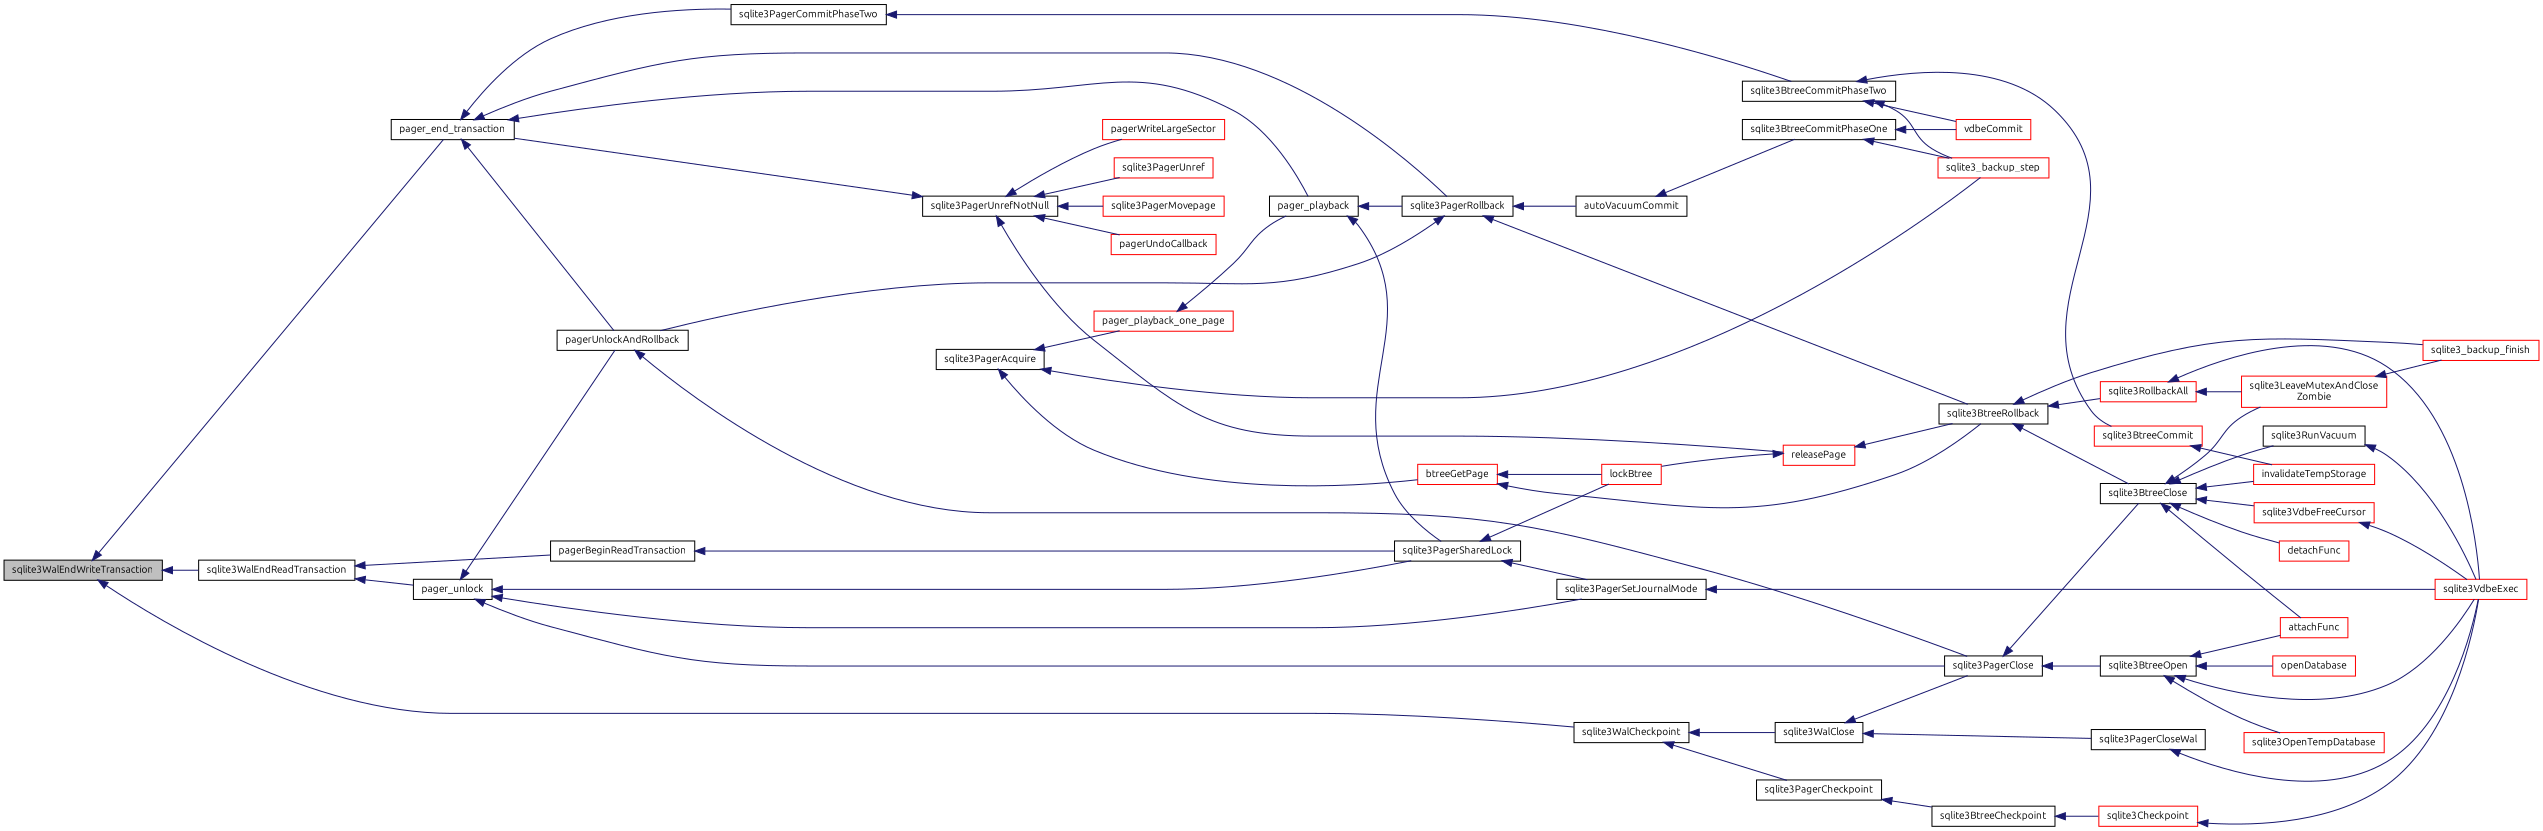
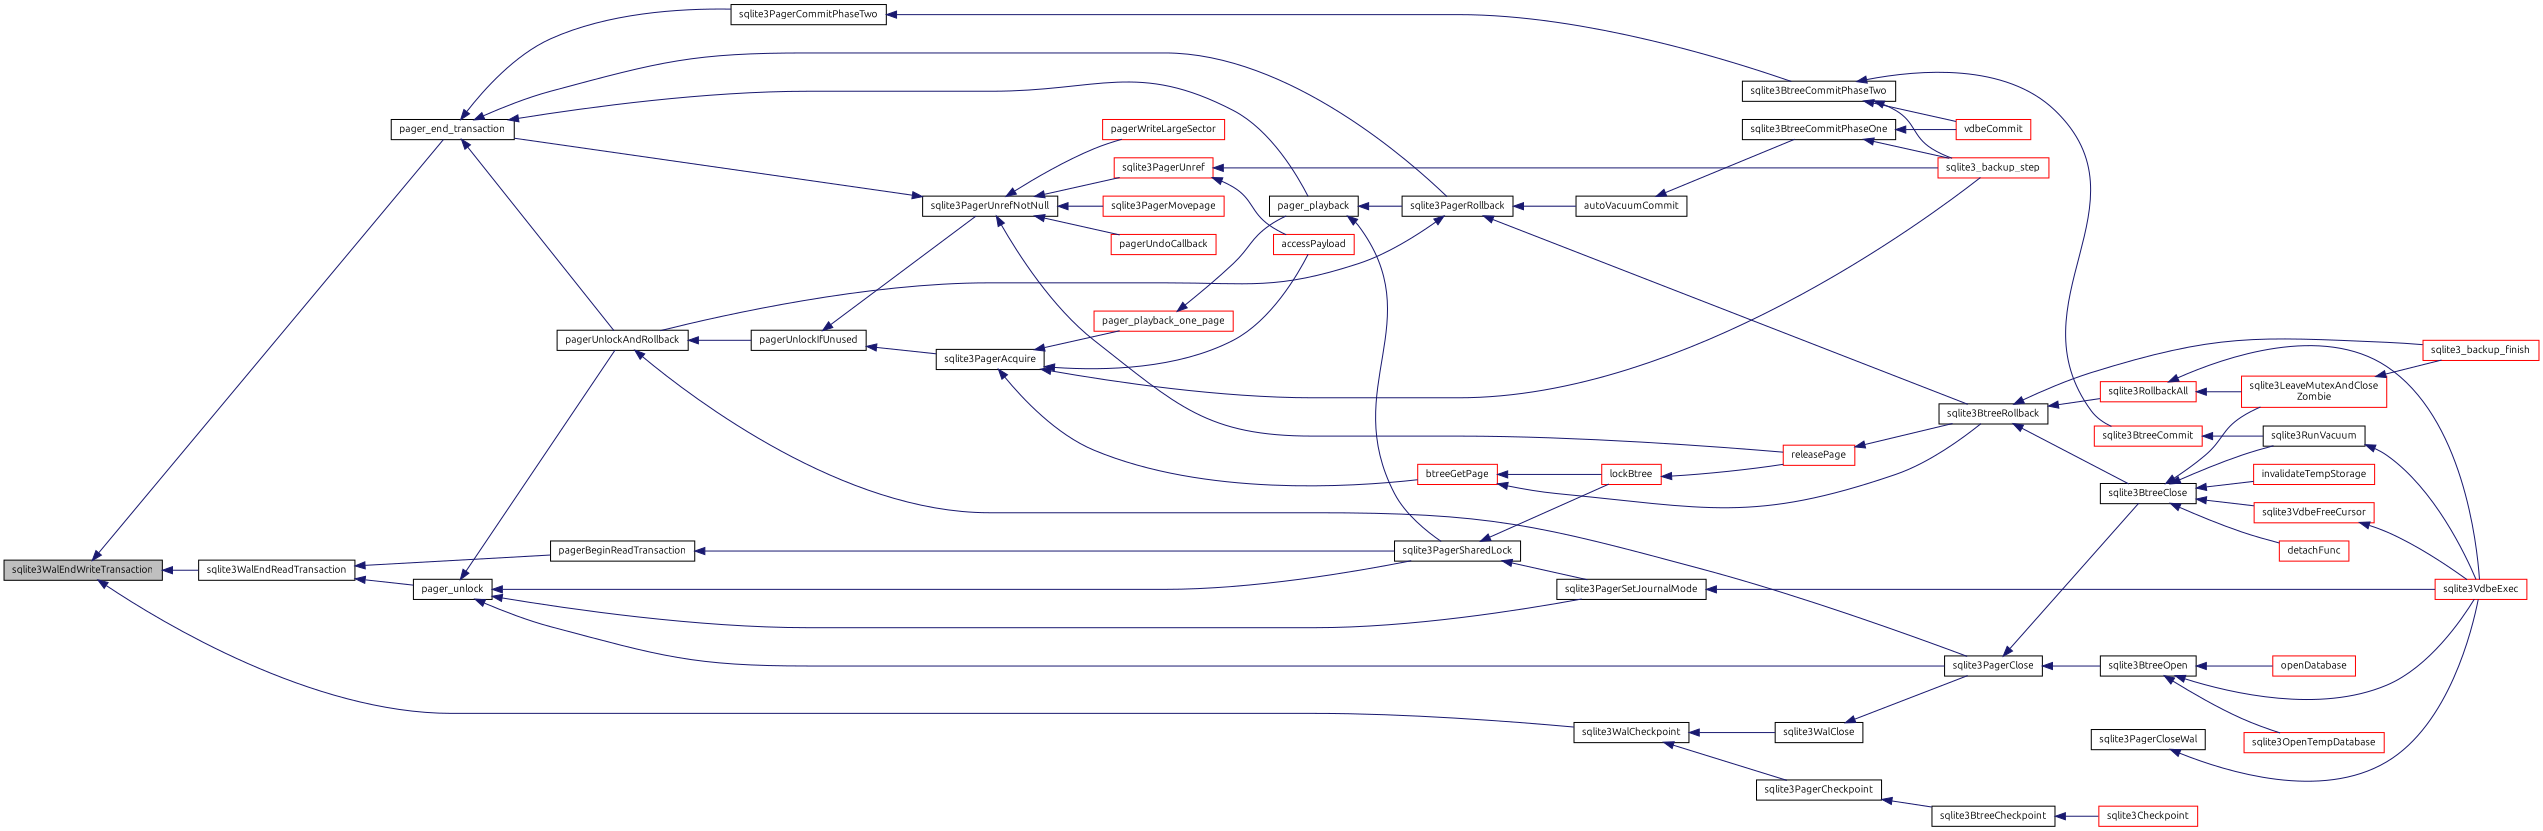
none -> (1581, 168)
none -> (1314, 245)
none -> (809, 340)
(2226, 454) -> (2238, 436)
(1717, 459) -> (1728, 471)
(2314, 628) -> none
(1982, 736) -> none
(2396, 776) -> none
